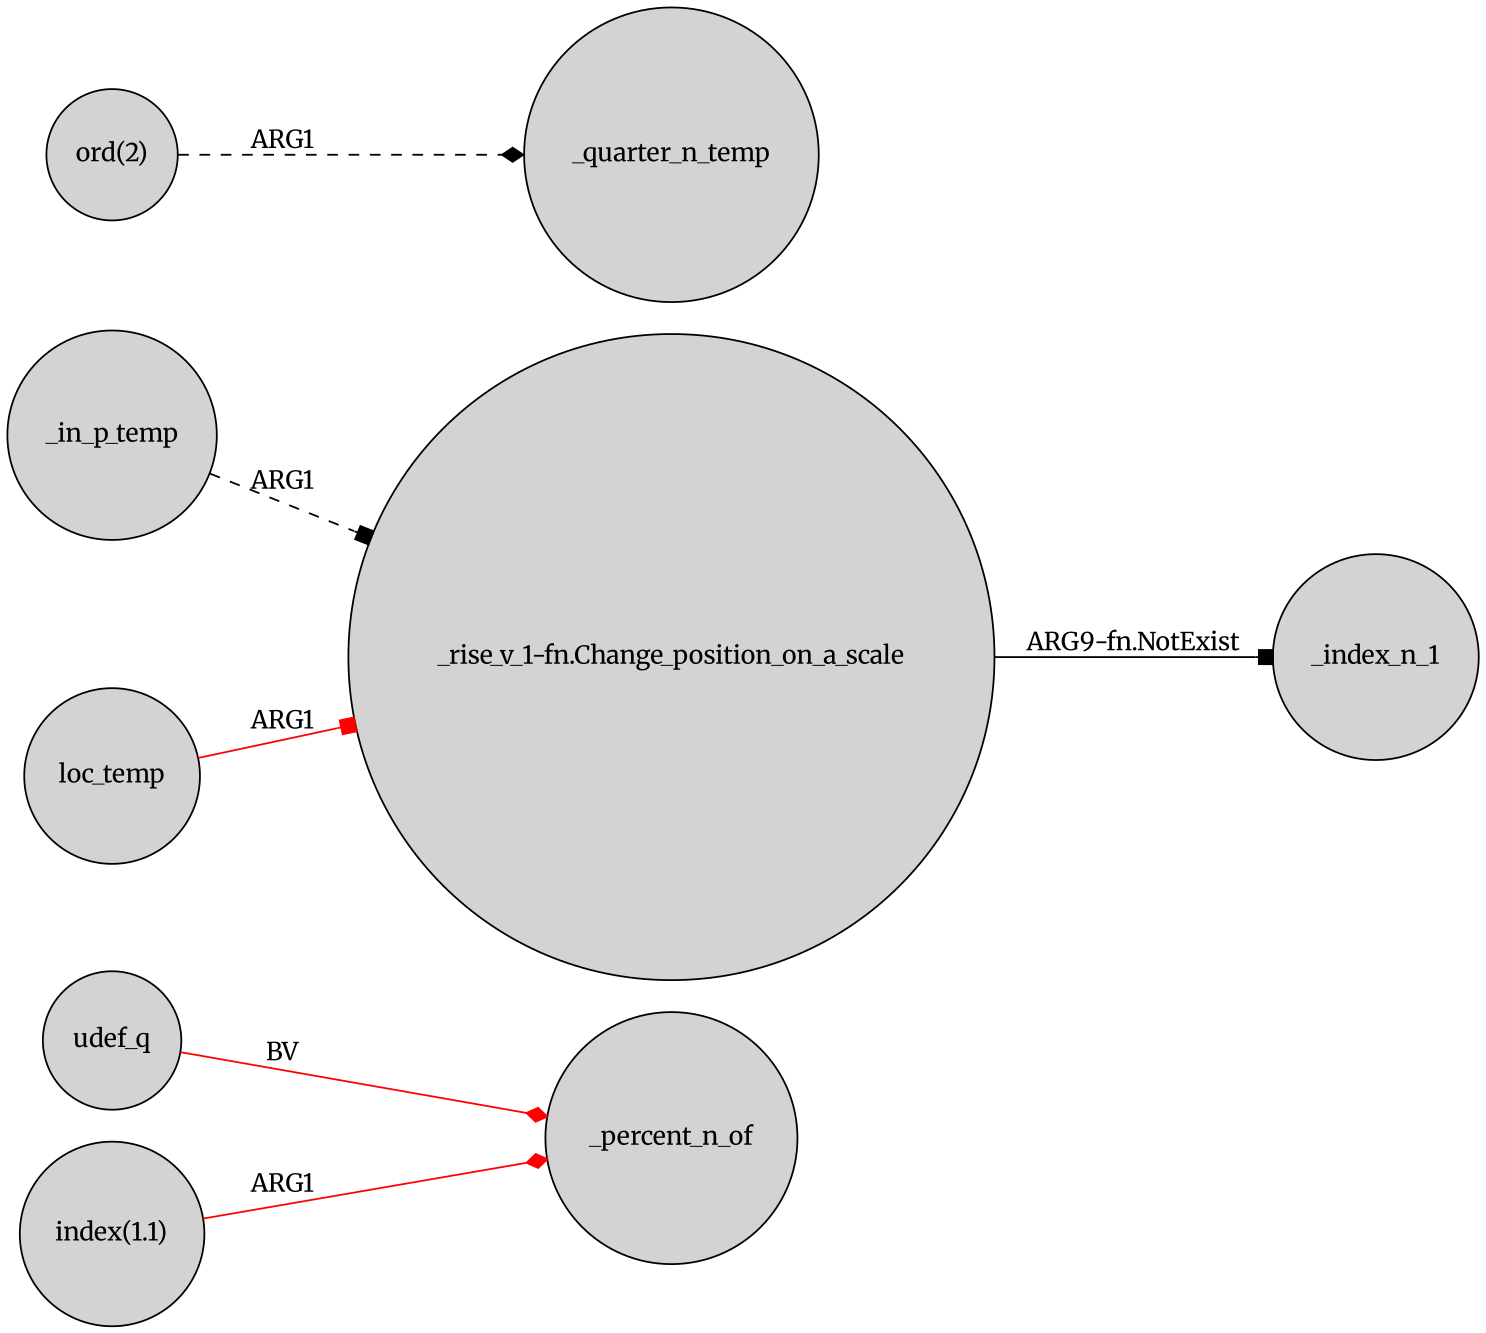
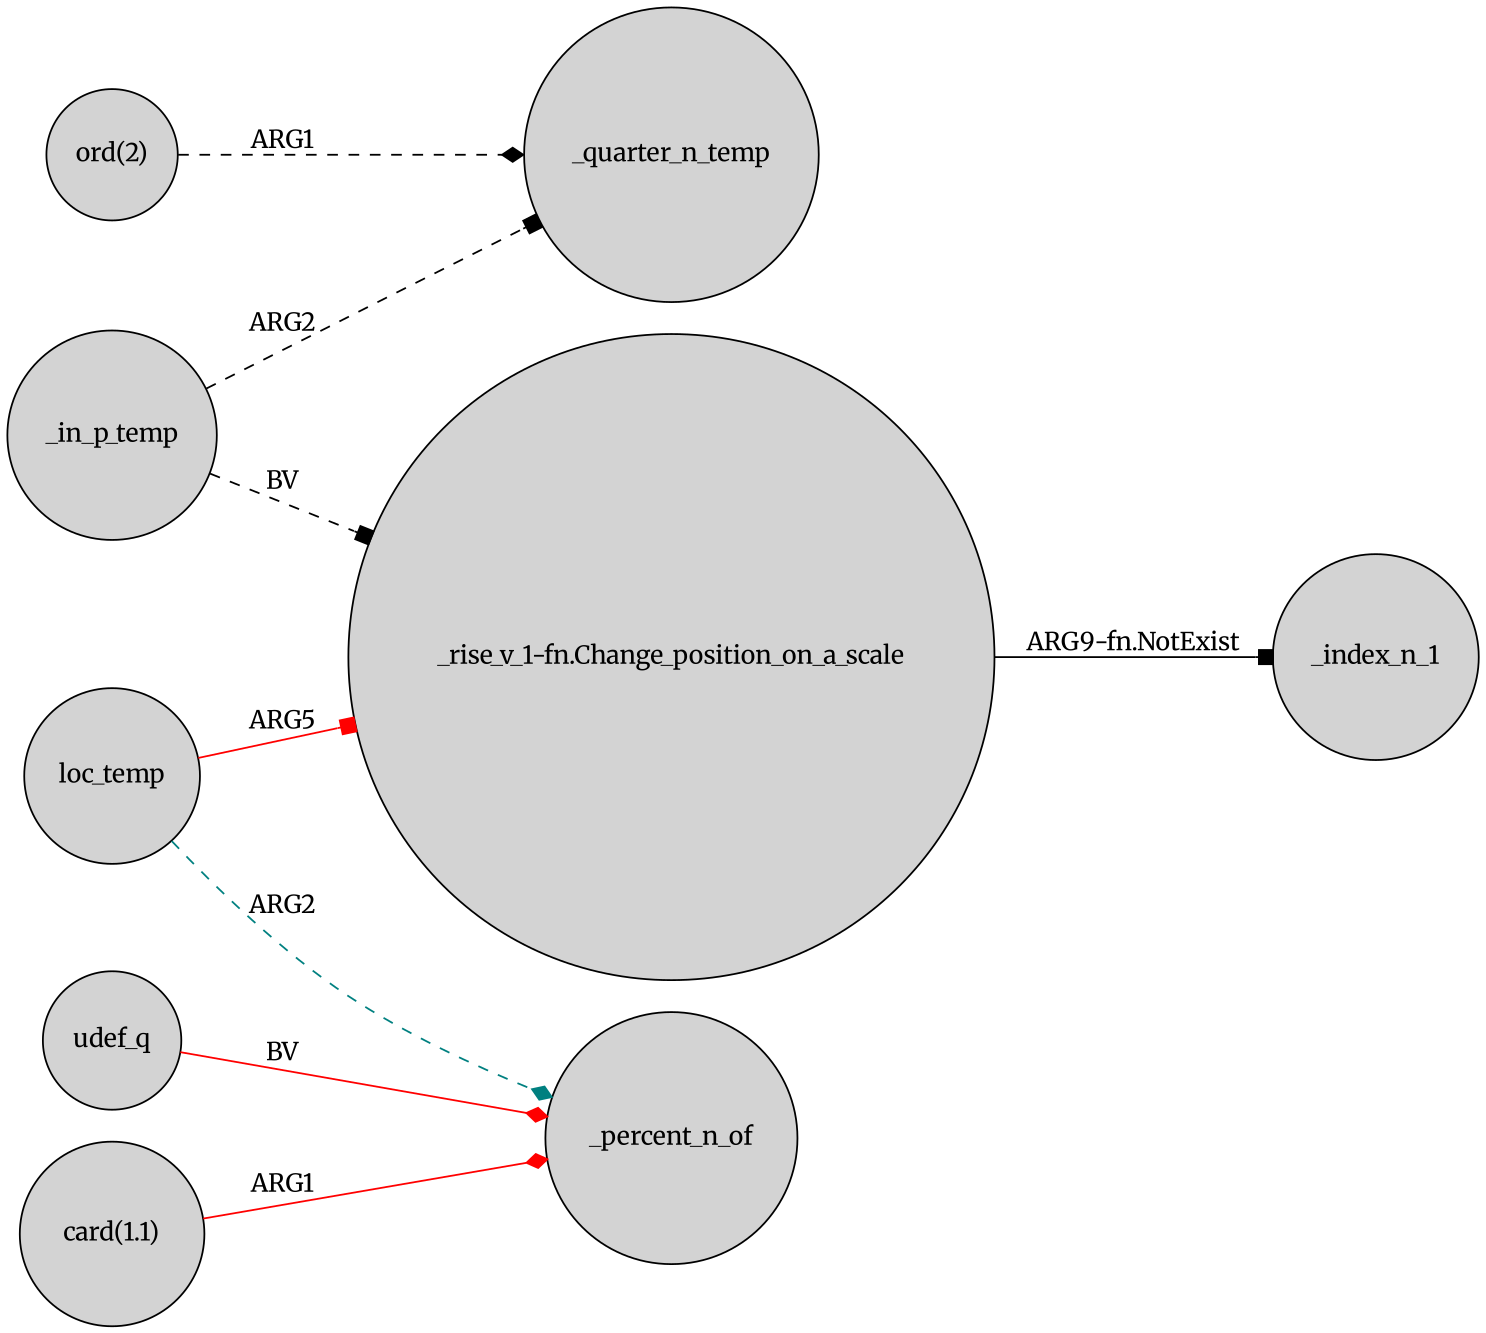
none -> (365, 309)
(283, 482) -> (283, 482)
(283, 722) -> (283, 722)
none -> (336, 988)
(112, 1234) -> (112, 1234)
